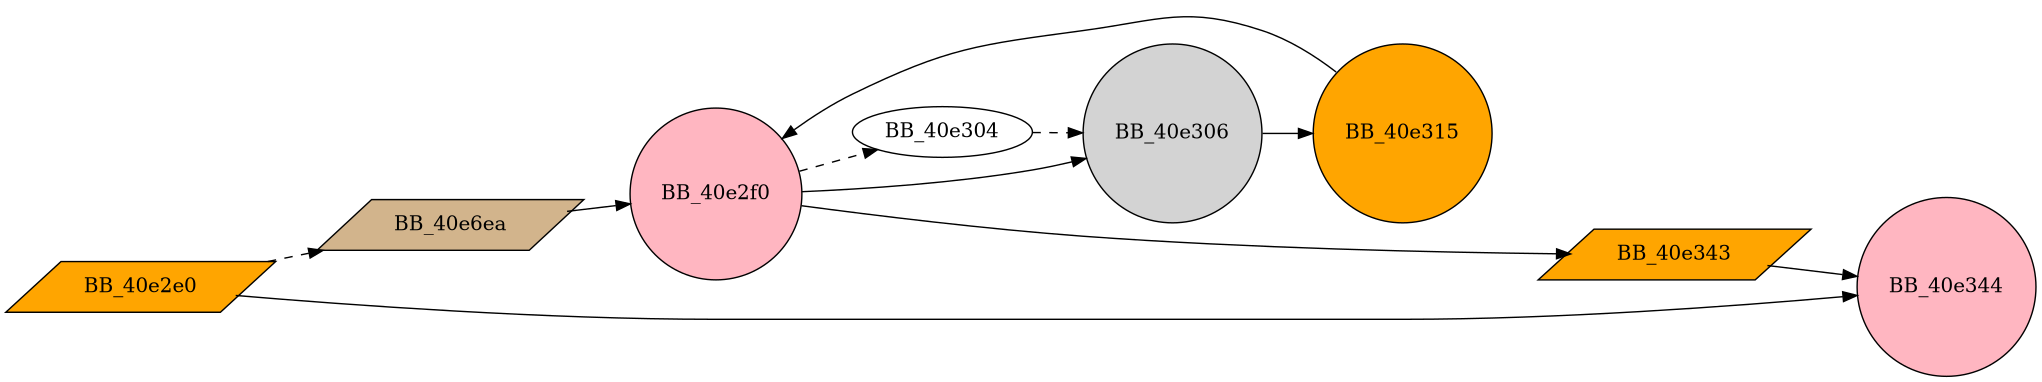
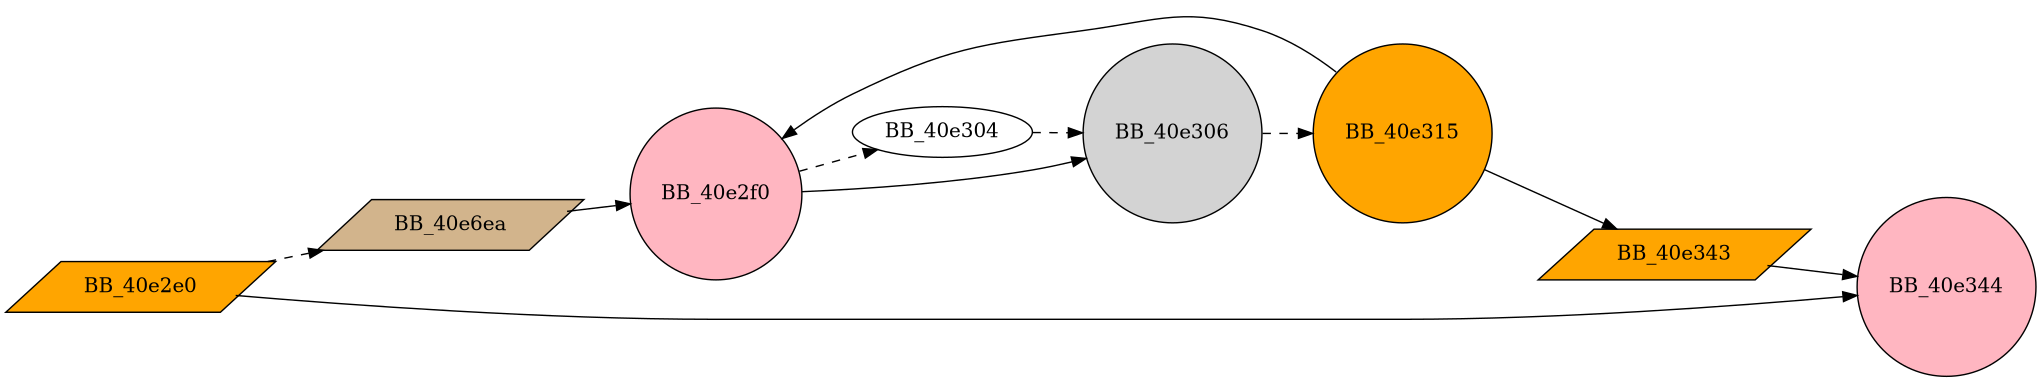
(1280, 133) -> (1280, 133)
(1178, 242) -> (1544, 197)
